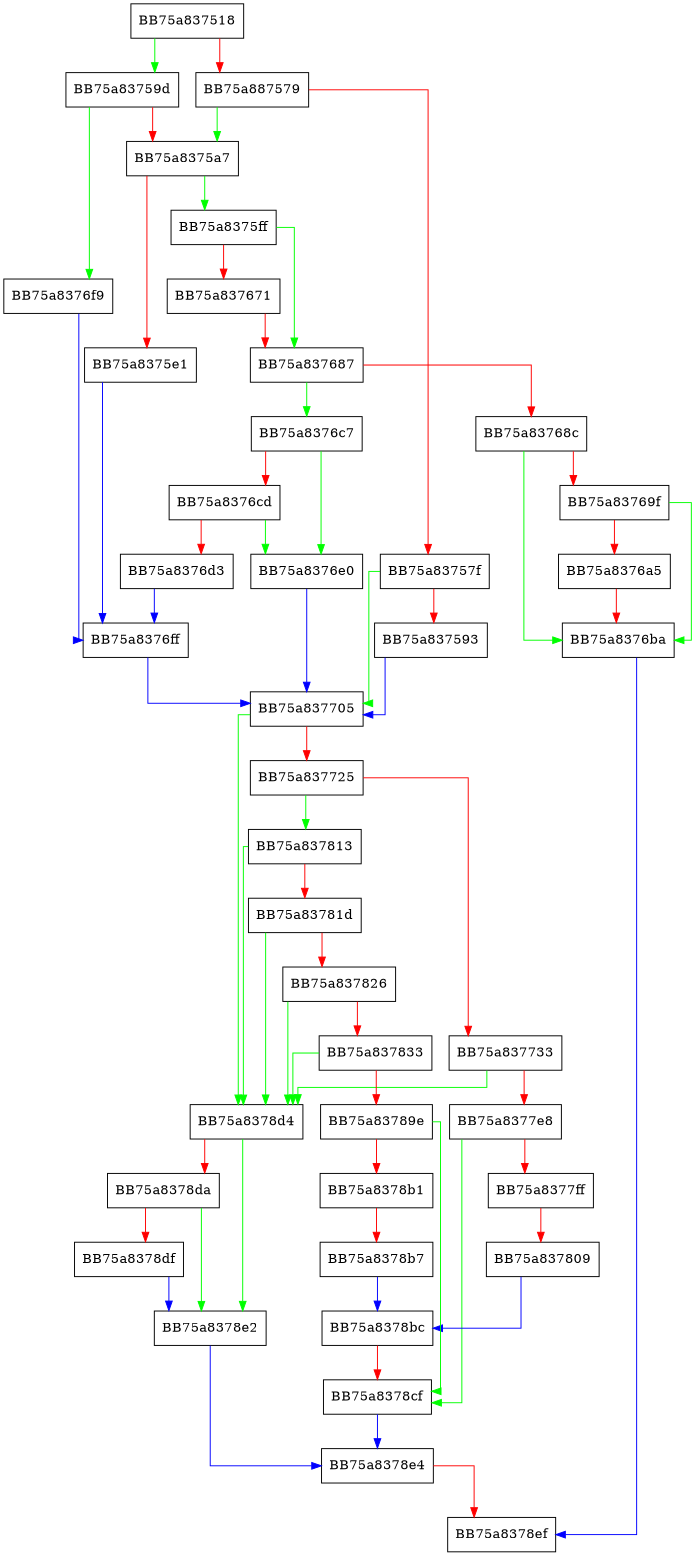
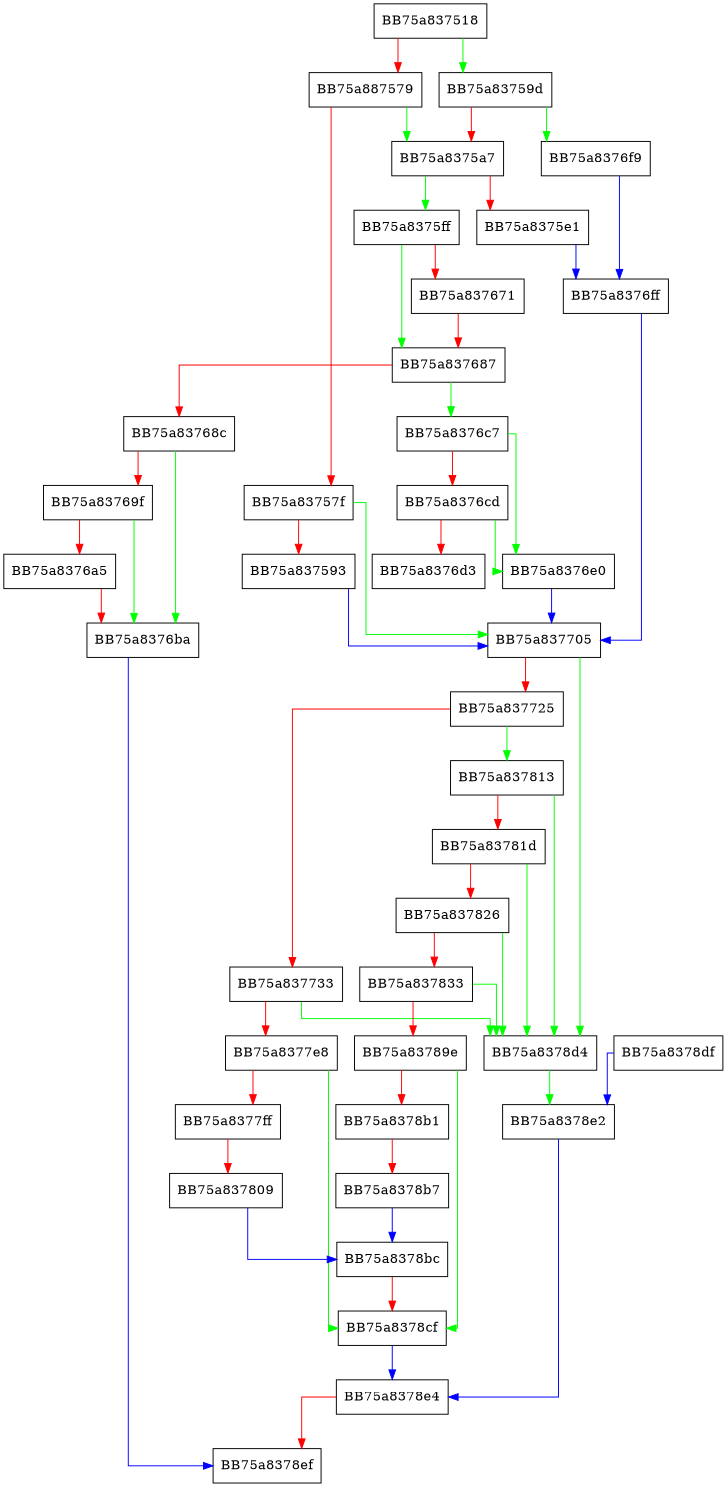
(154, 601) -> none
(163, 1191) -> none
